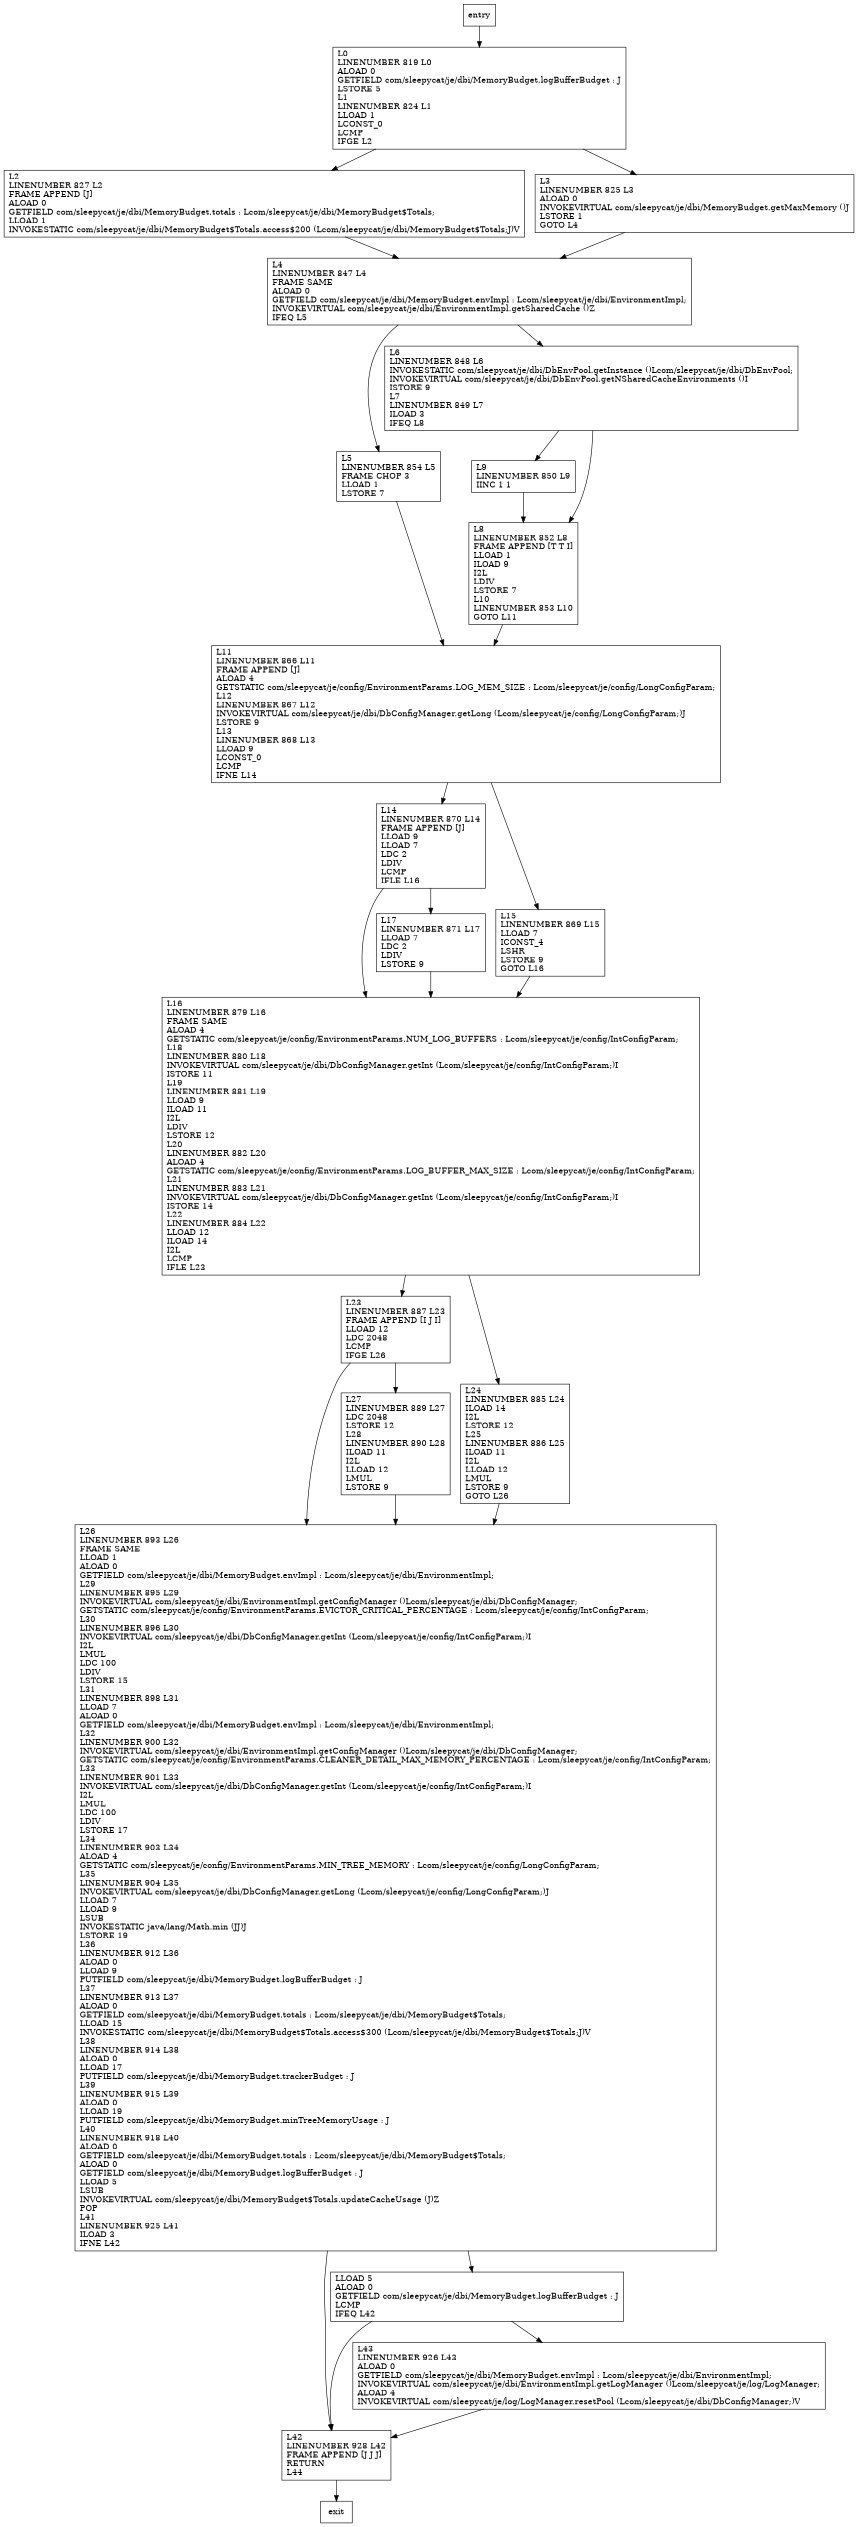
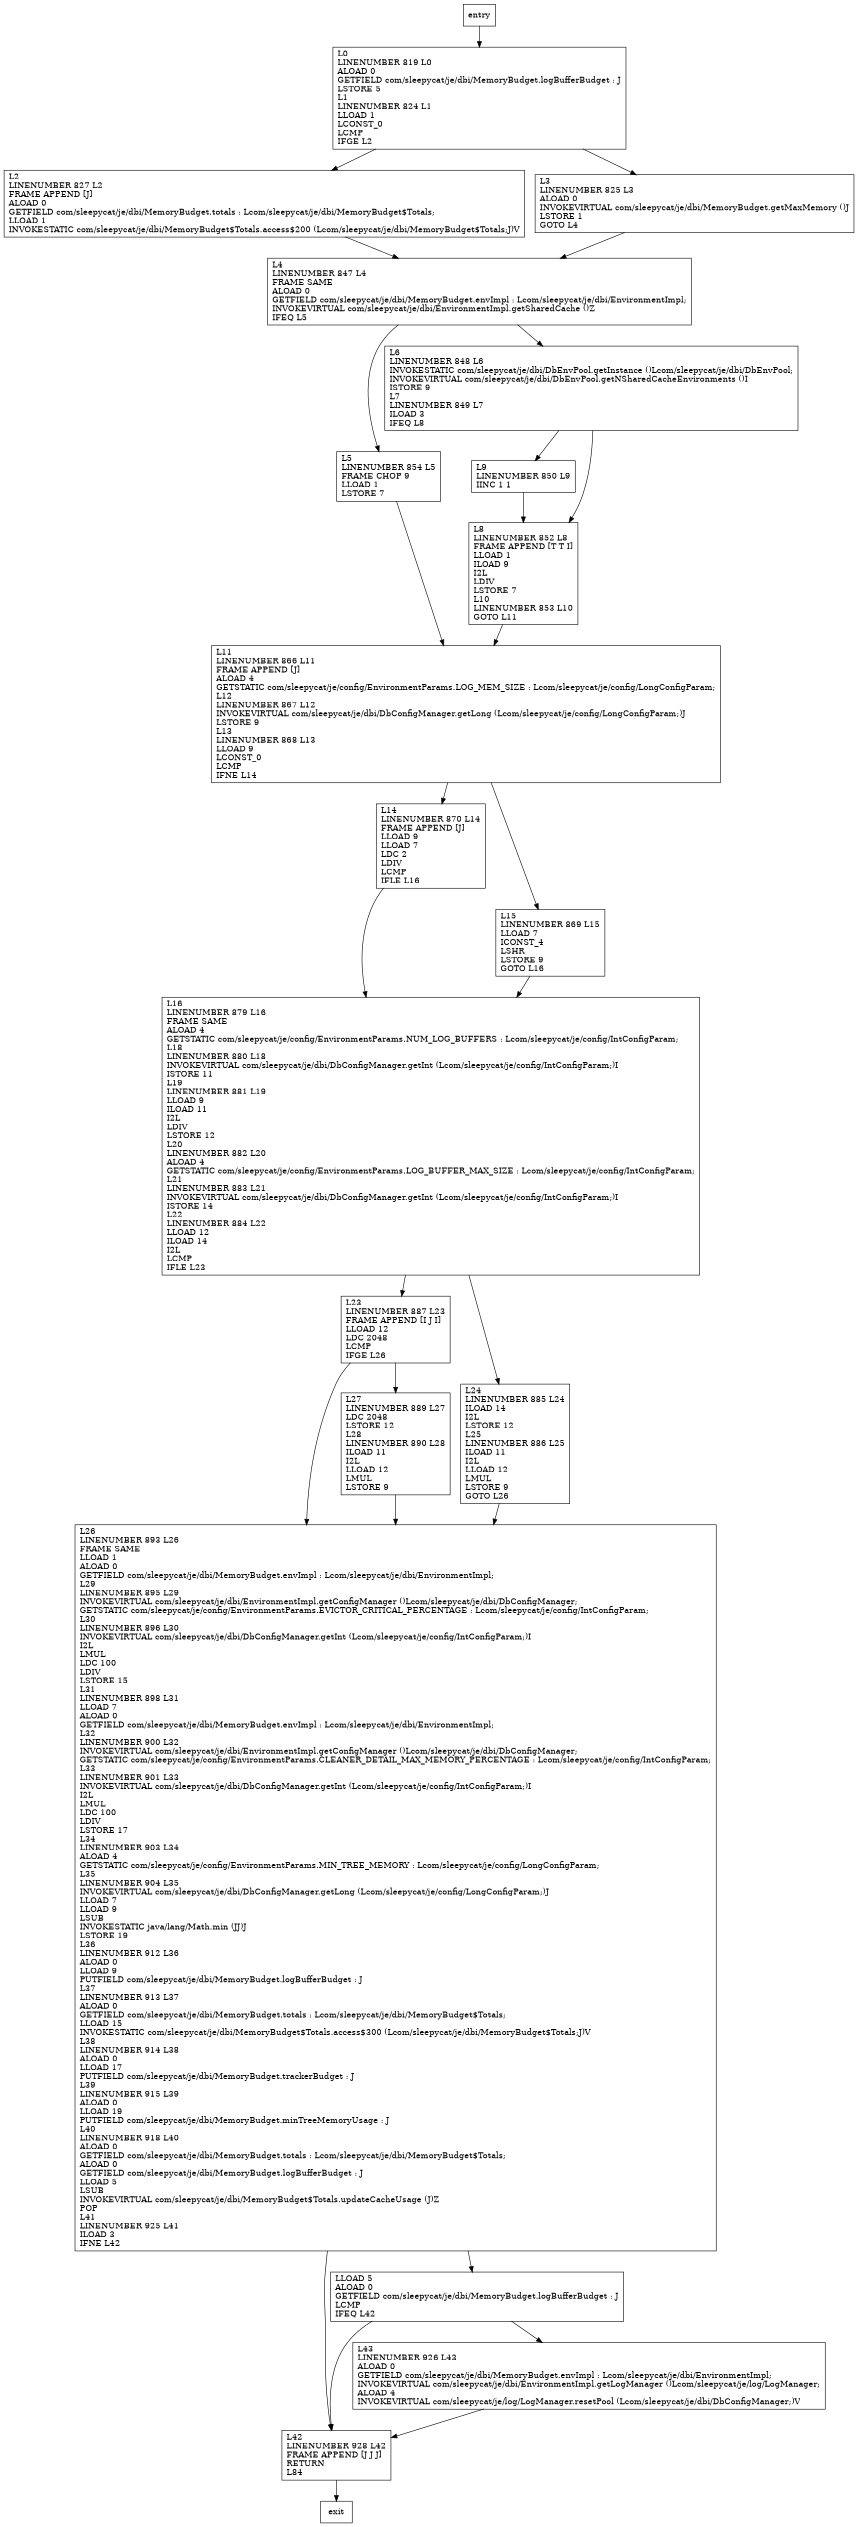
(389, 477) -> (389, 477)
(431, 943) -> none
(336, 2455) -> (336, 2455)
